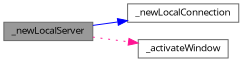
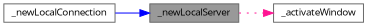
(105, 24) -> (128, 13)
